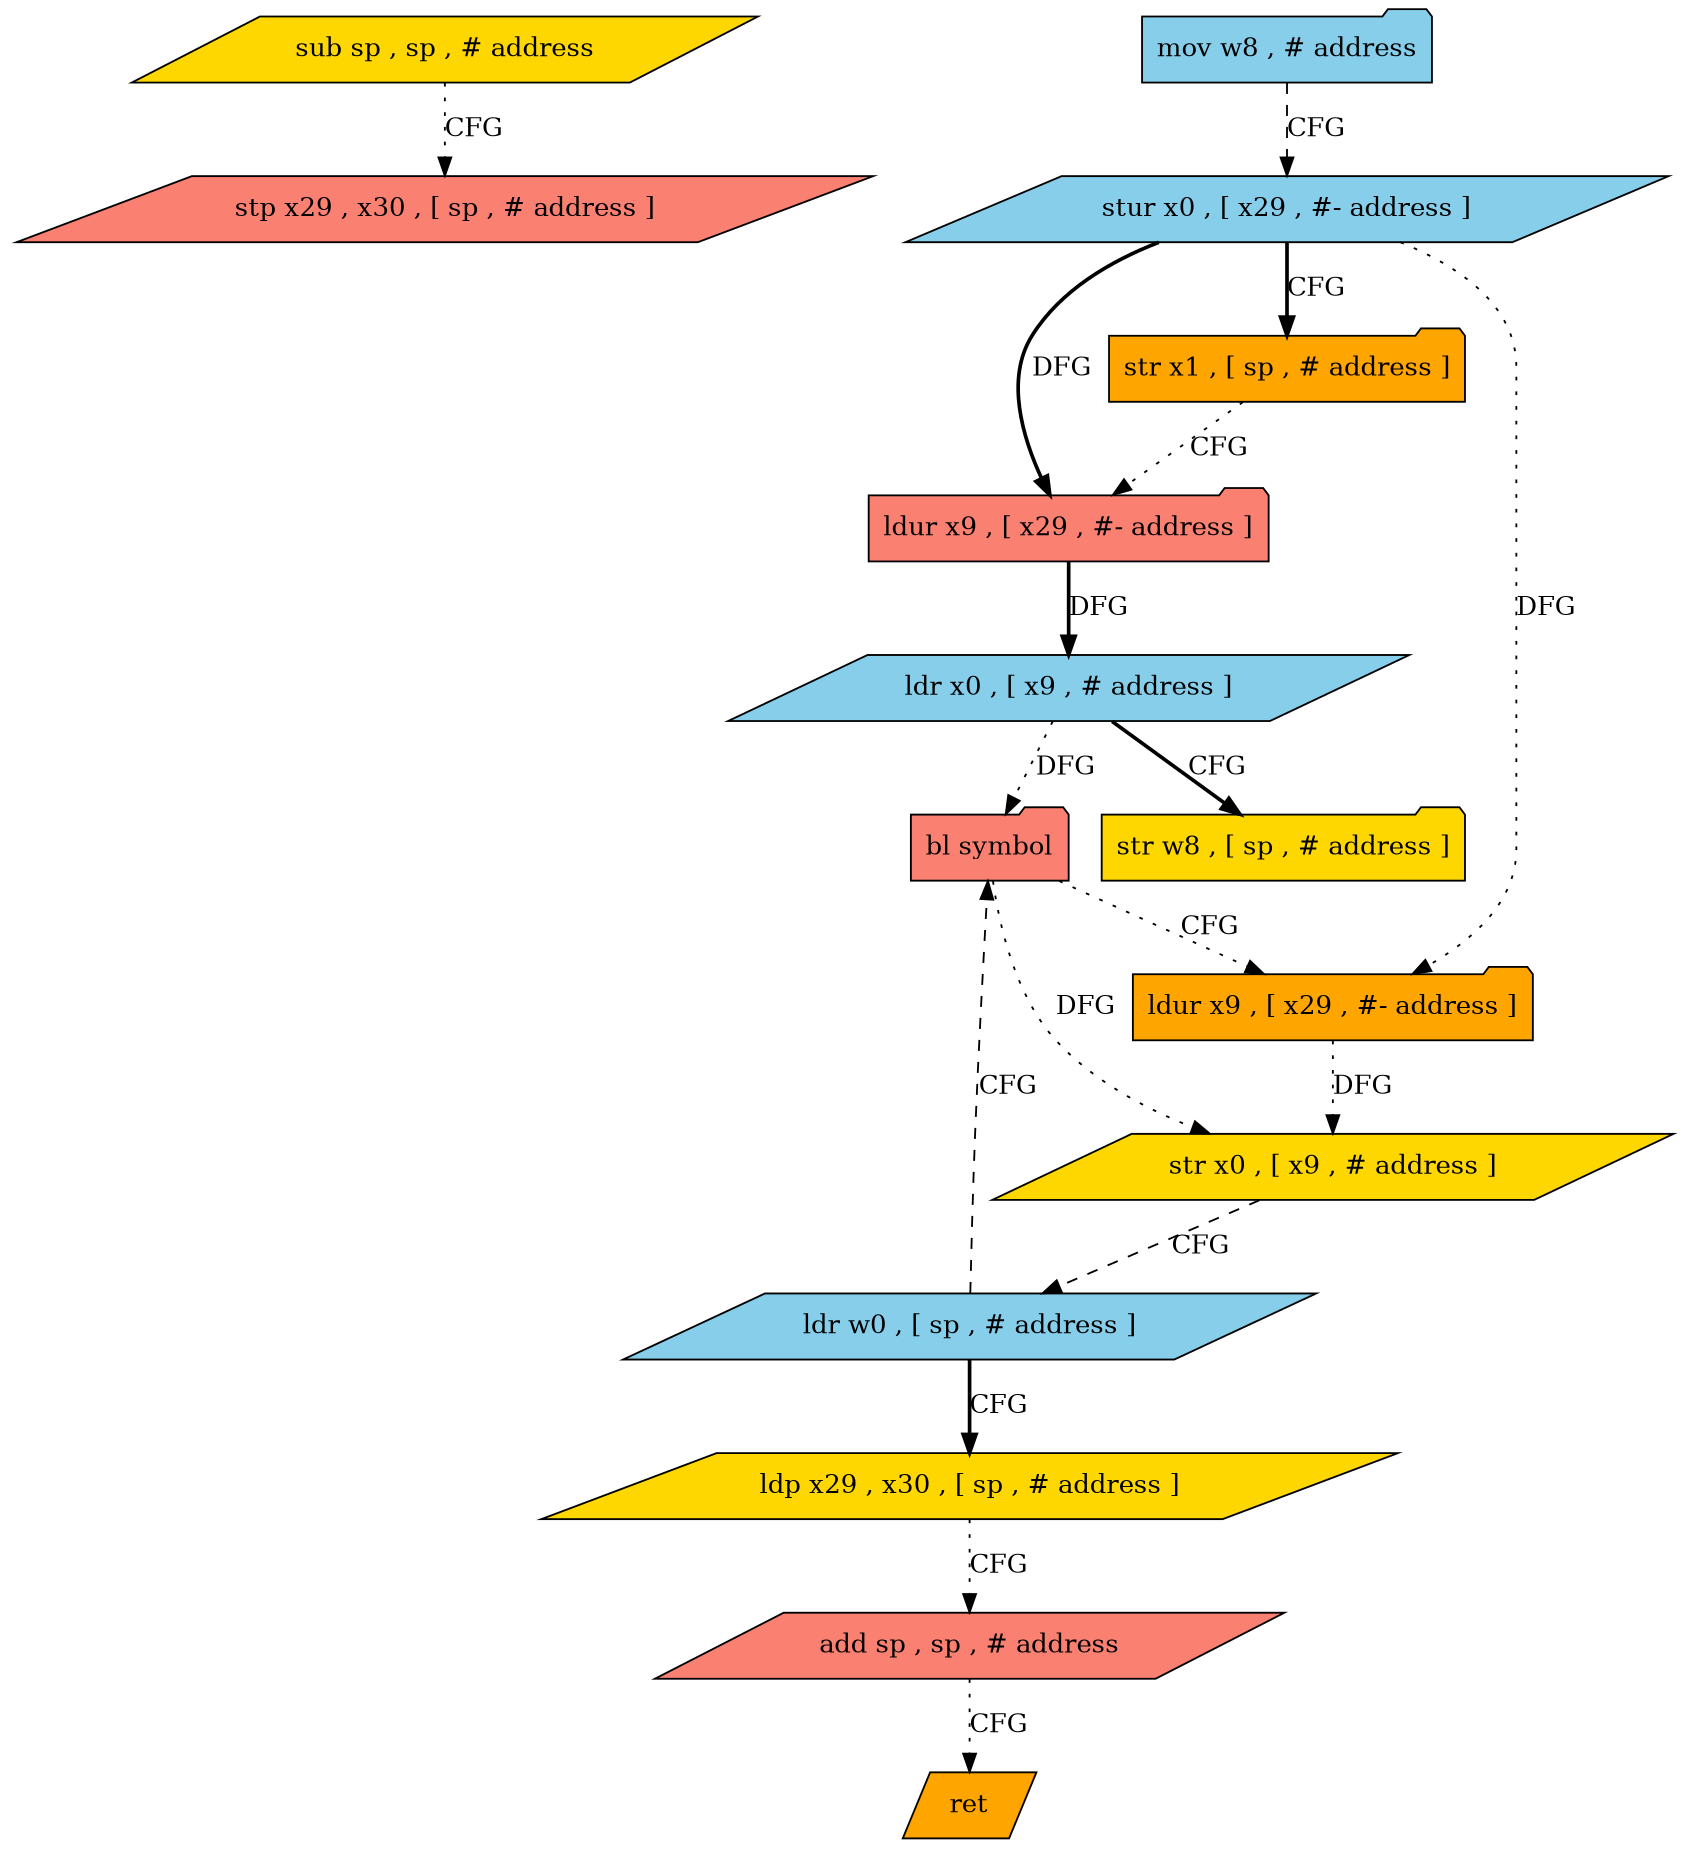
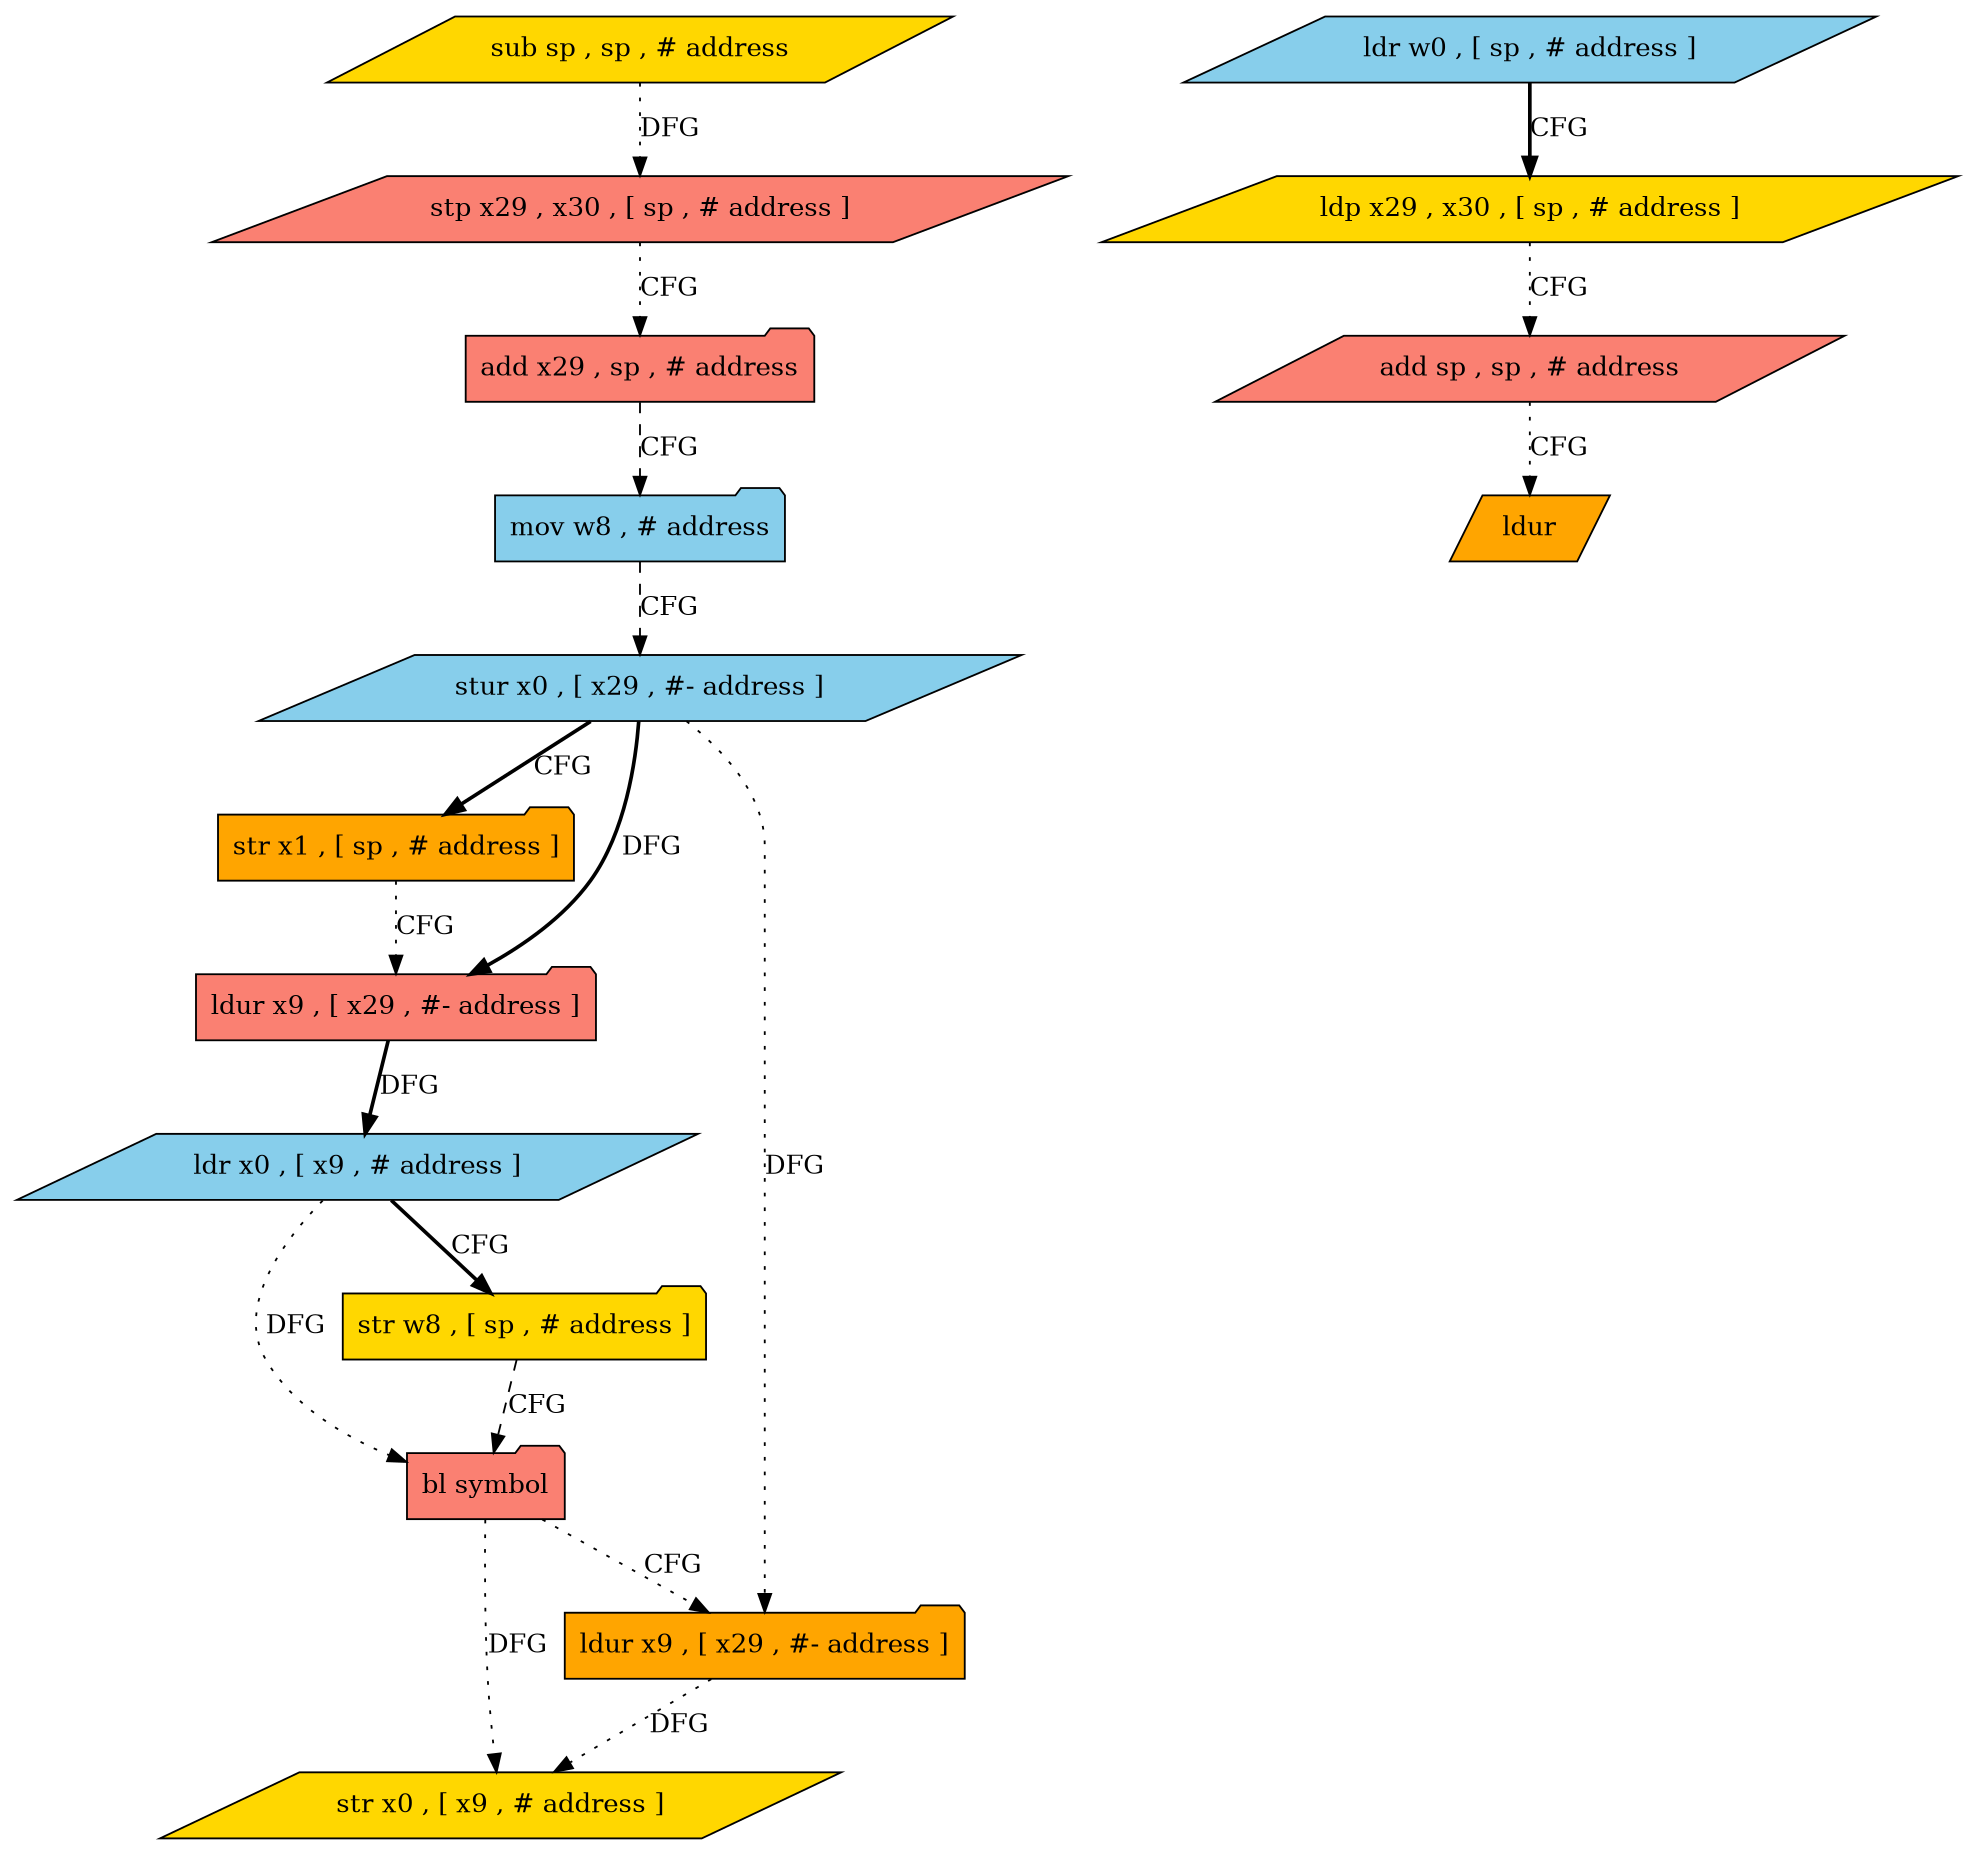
(474, 129) -> (670, 129)
none -> (640, 369)
(977, 1096) -> (507, 1397)
(1160, 1243) -> none
(970, 1805) -> (1530, 528)
